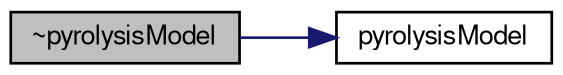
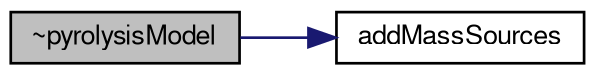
(444, 38) -> (460, 38)
